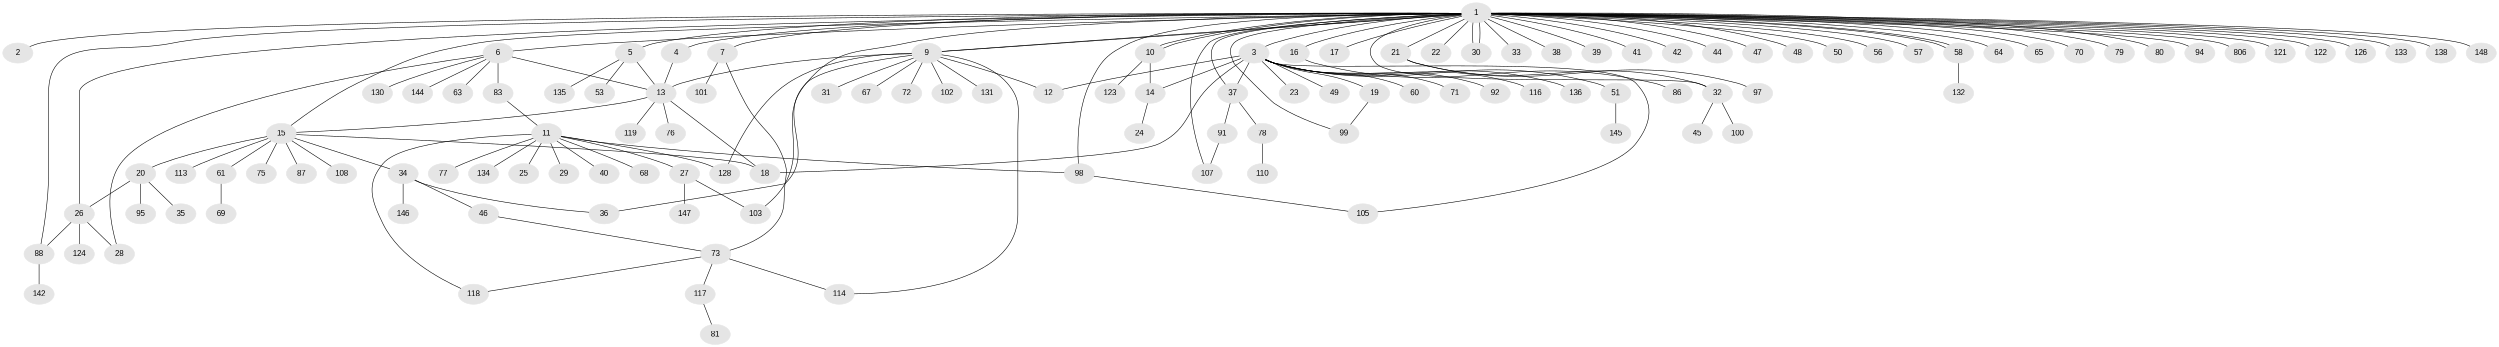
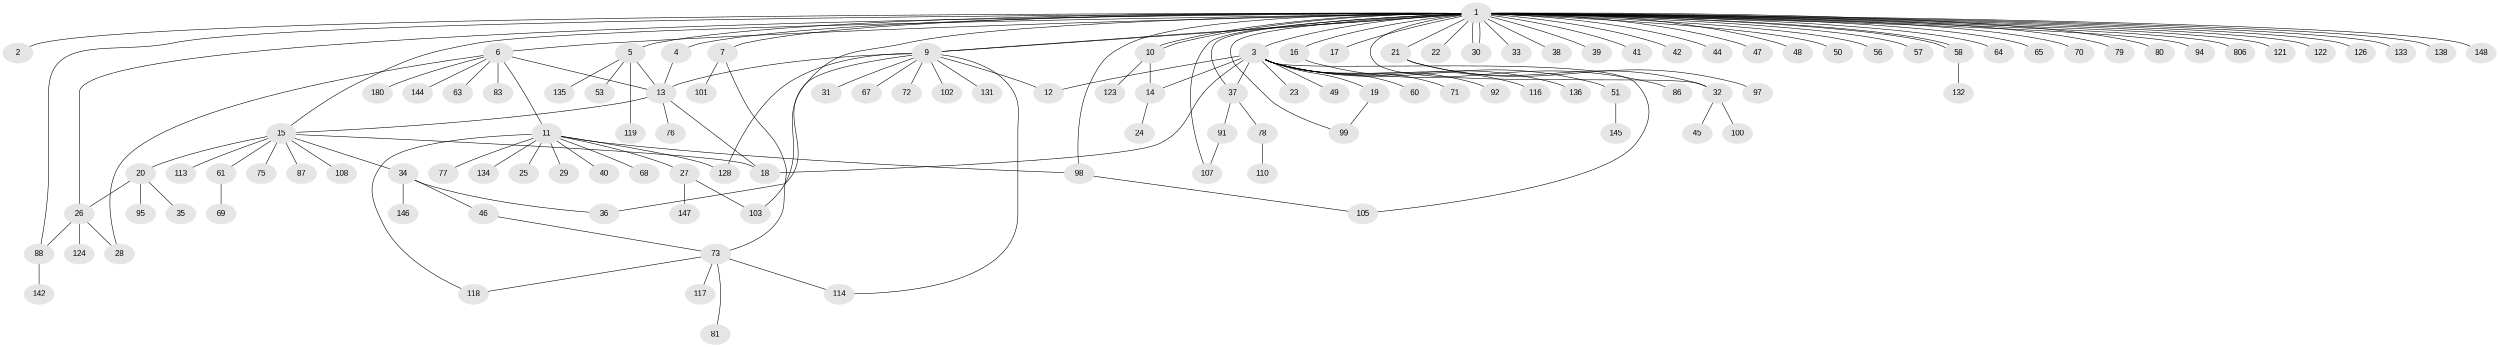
(377, 93) -> (377, 93)
(521, 112) -> (524, 92)
(646, 113) -> (630, 93)
(708, 314) -> (721, 294)
